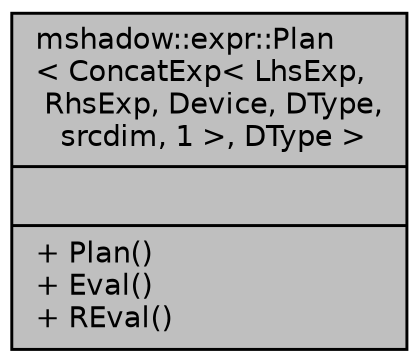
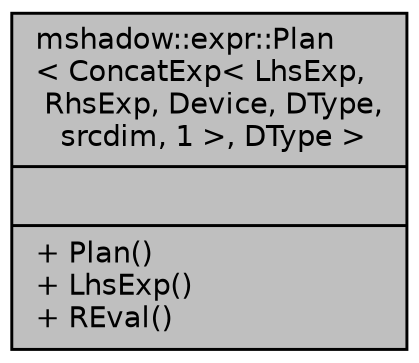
(94, 286) -> (115, 286)
